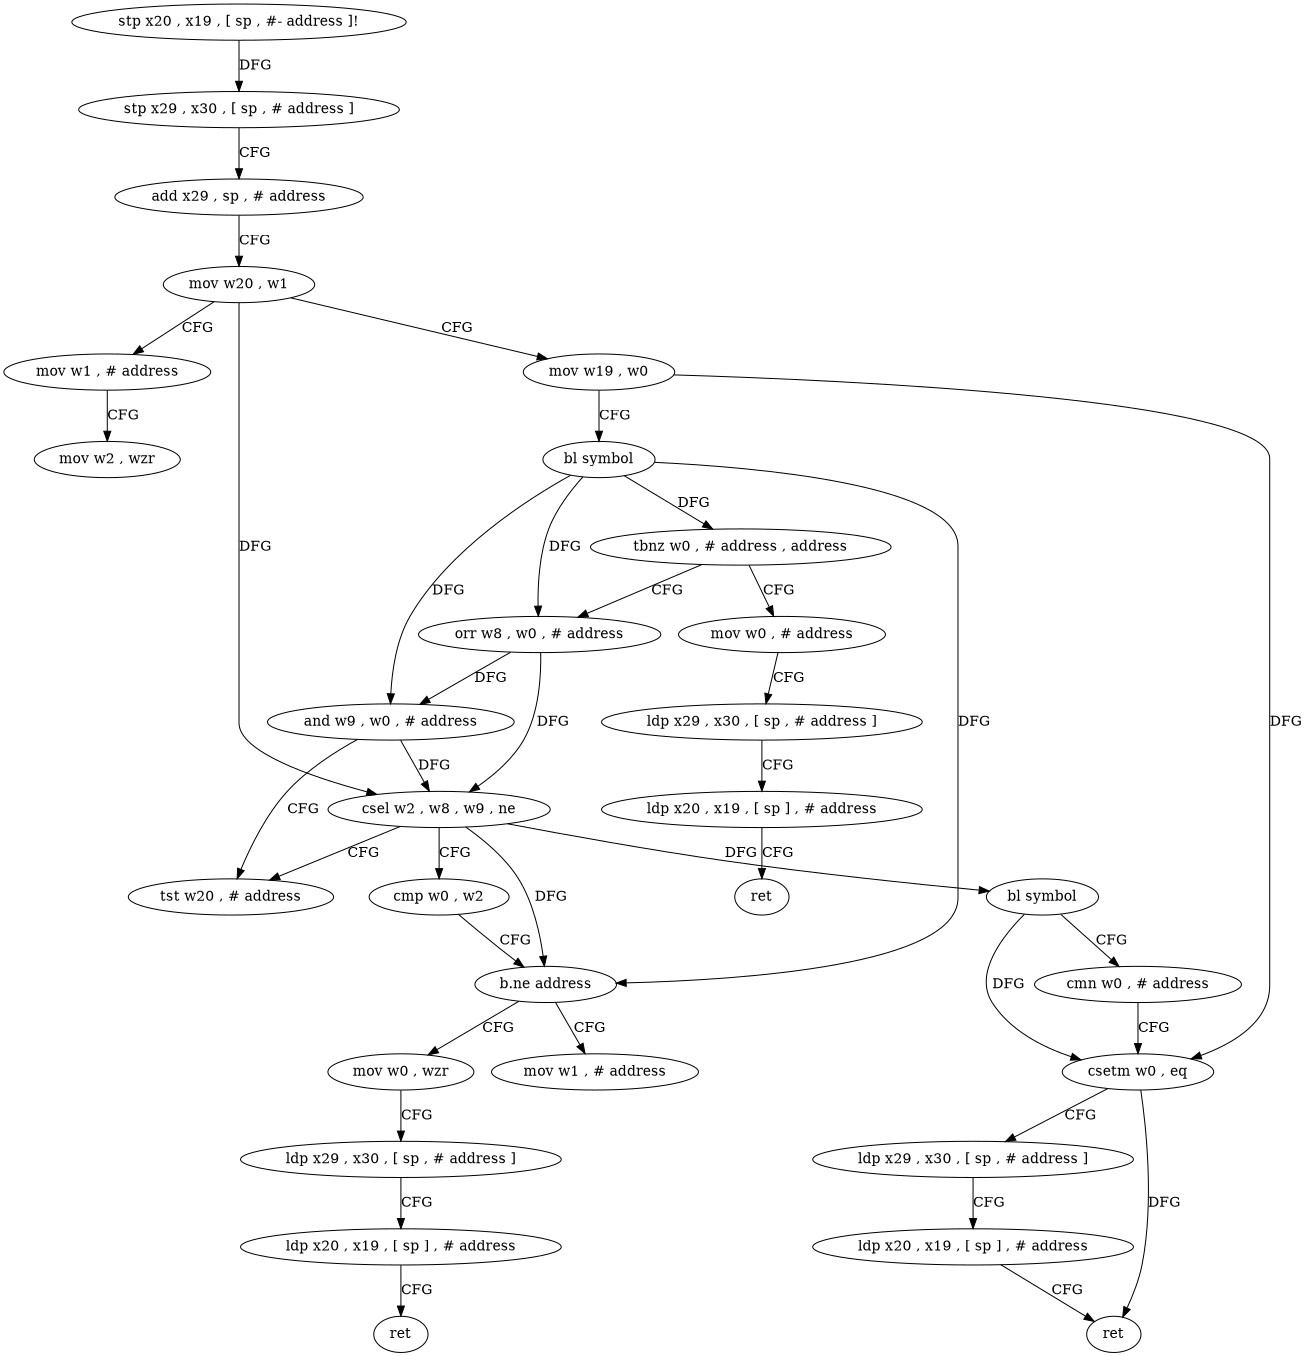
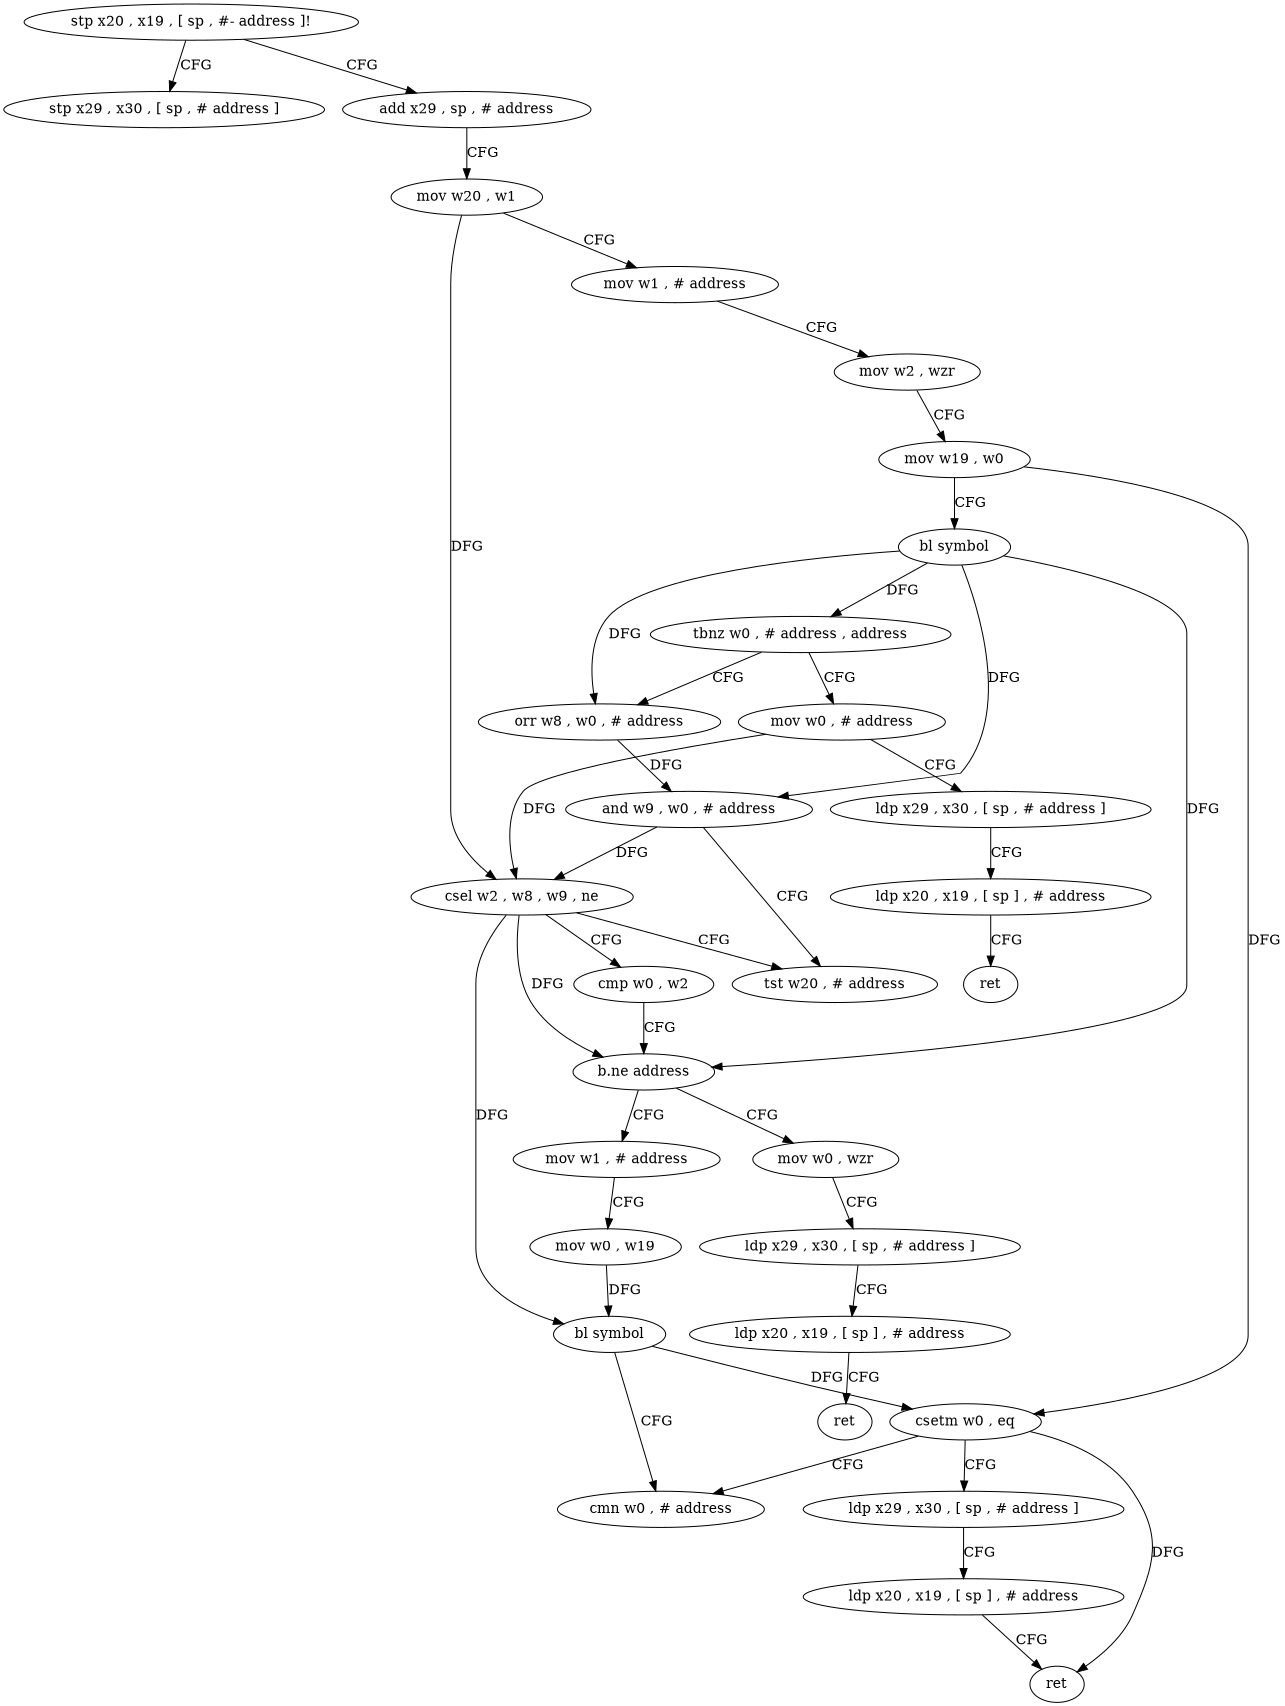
(256, 66) -> (196, 66)
(239, 148) -> (325, 65)
(414, 327) -> (928, 411)
(529, 729) -> (603, 764)
(1138, 1023) -> (821, 1464)
none -> (606, 1247)
